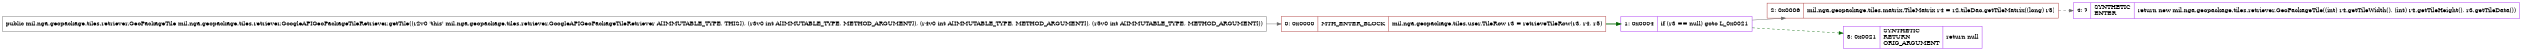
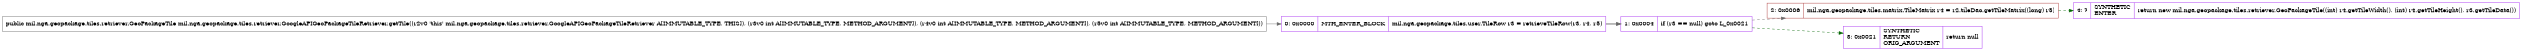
(2064, 11) -> (2064, 11)
(1767, 19) -> (1767, 19)
(1444, 24) -> (1444, 24)
(1611, 24) -> (1611, 24)
